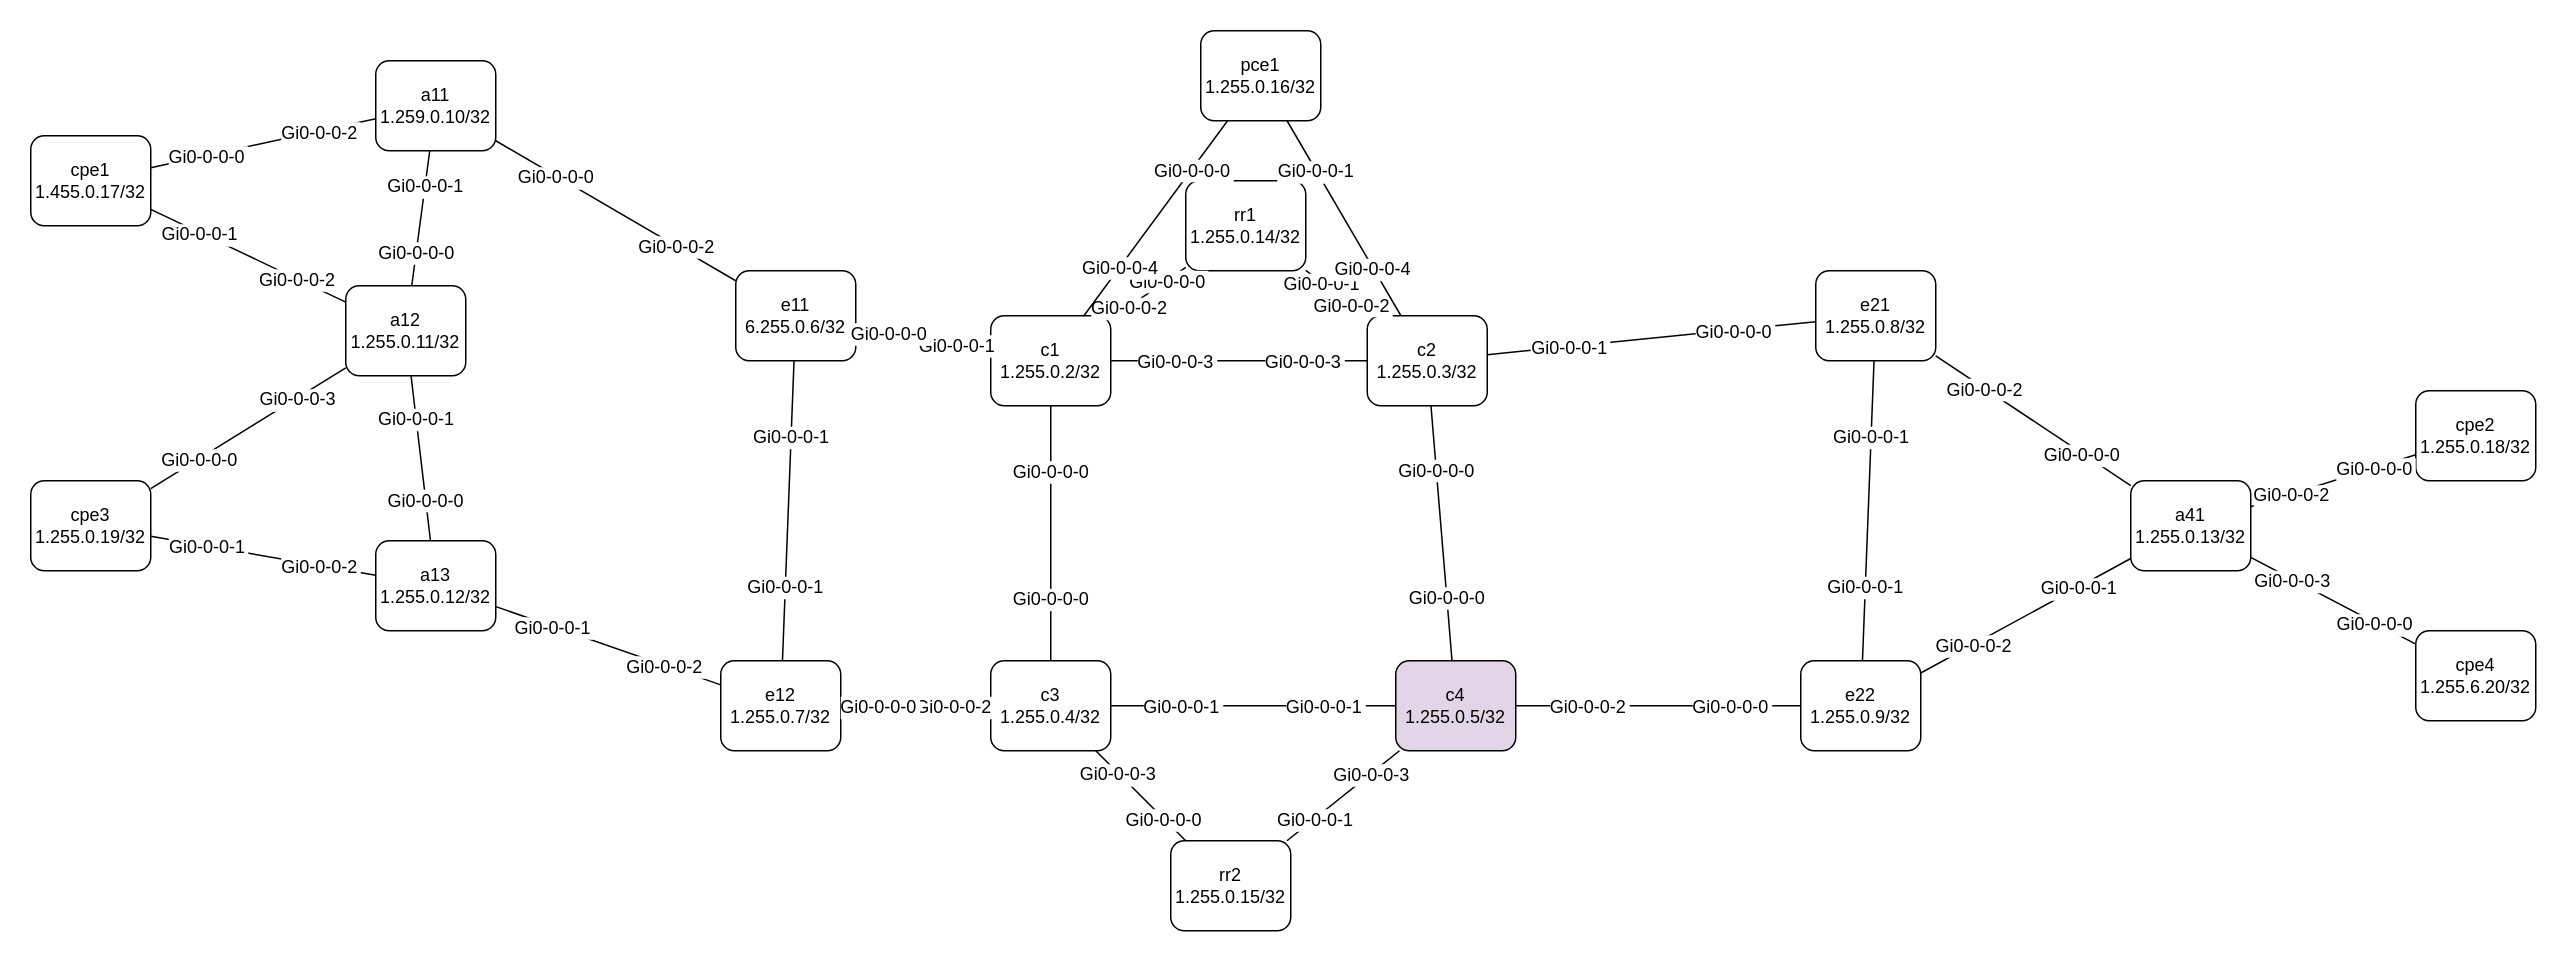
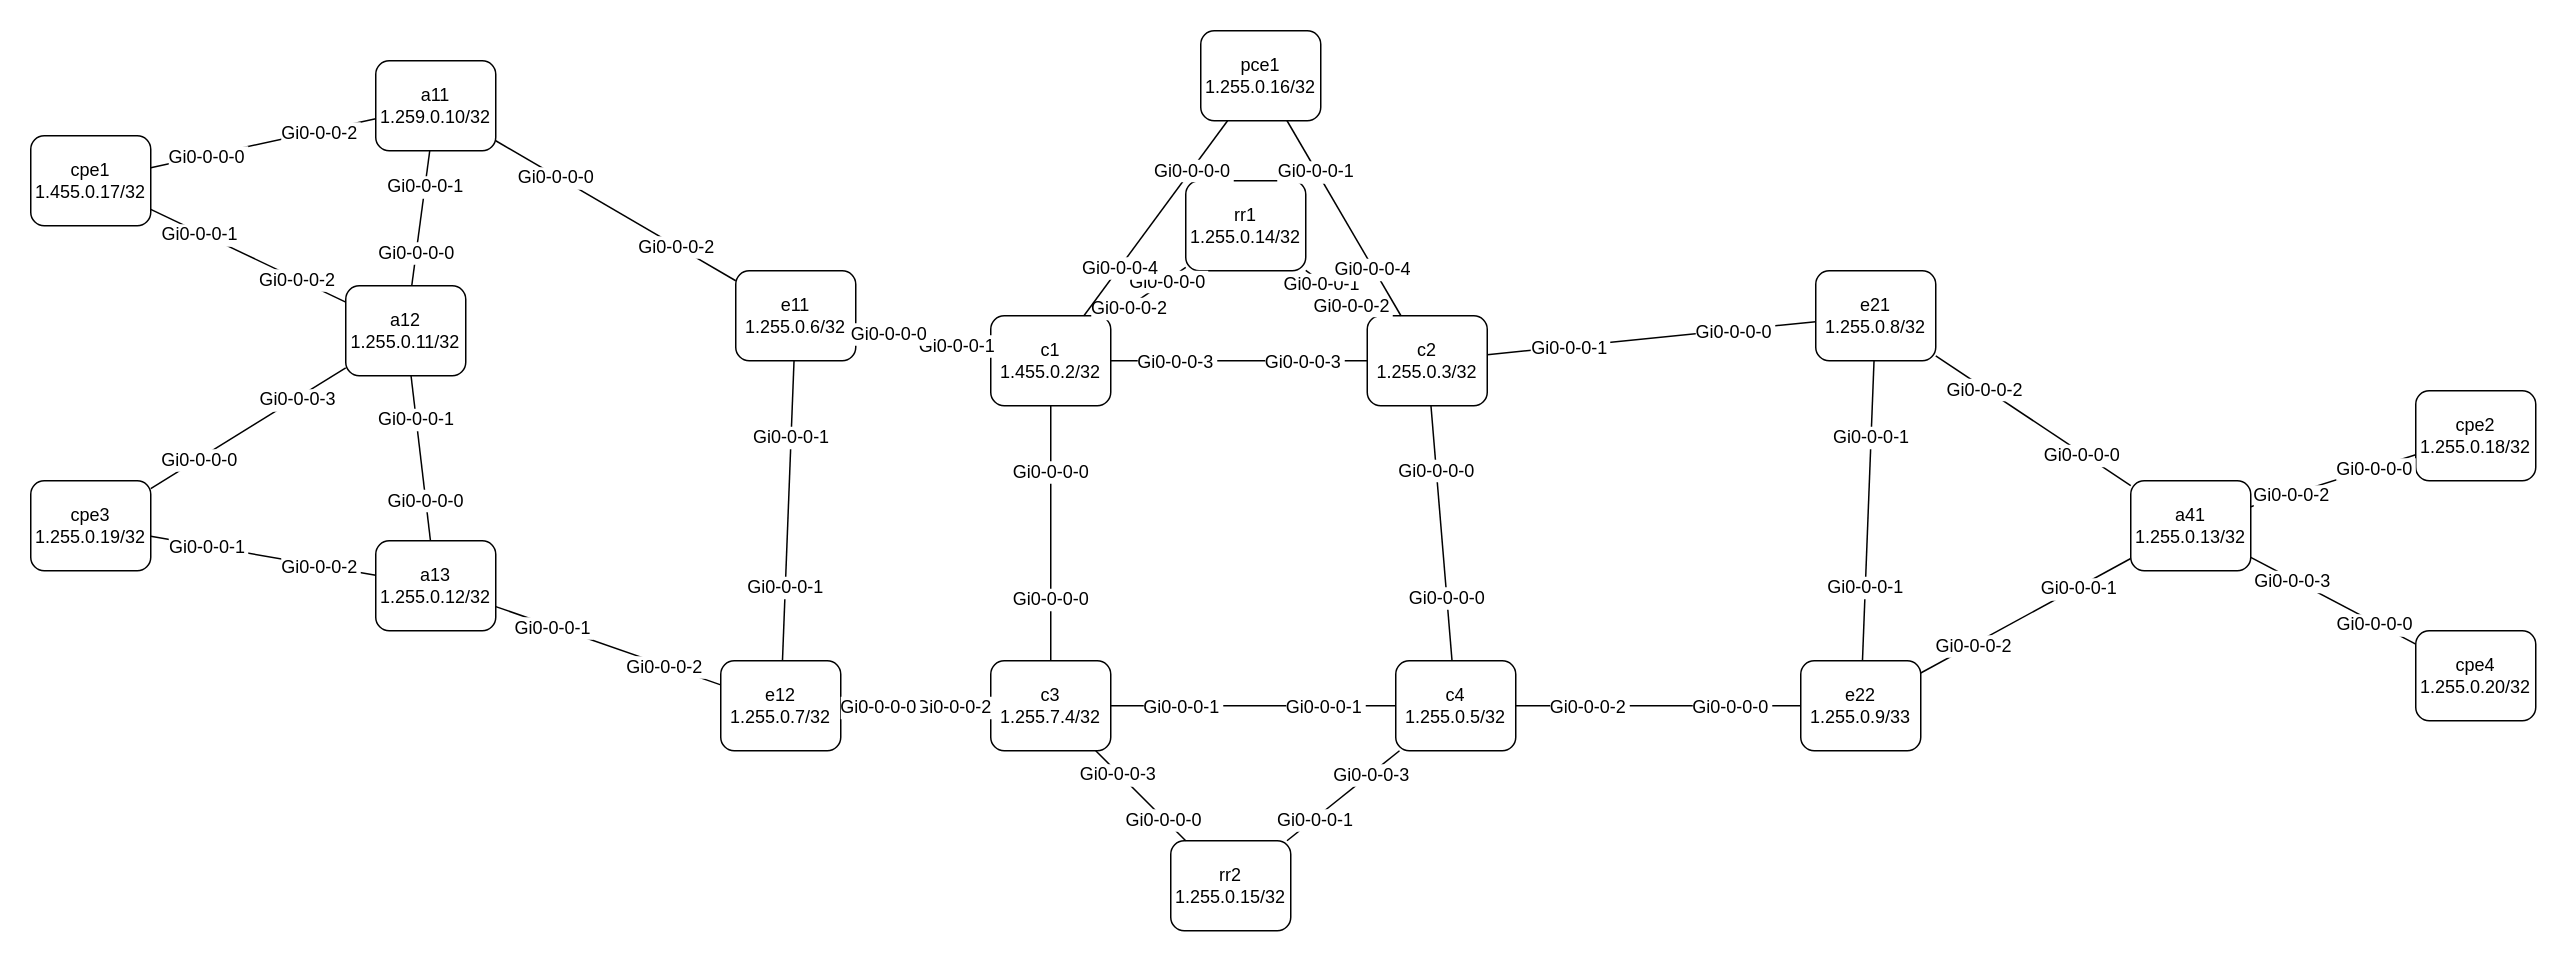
(796, 316) -> (796, 316)
(1051, 361) -> (1051, 361)
(2476, 676) -> (2476, 676)
(1051, 706) -> (1051, 706)
(1456, 706) -> (1456, 706)
(1861, 706) -> (1861, 706)
